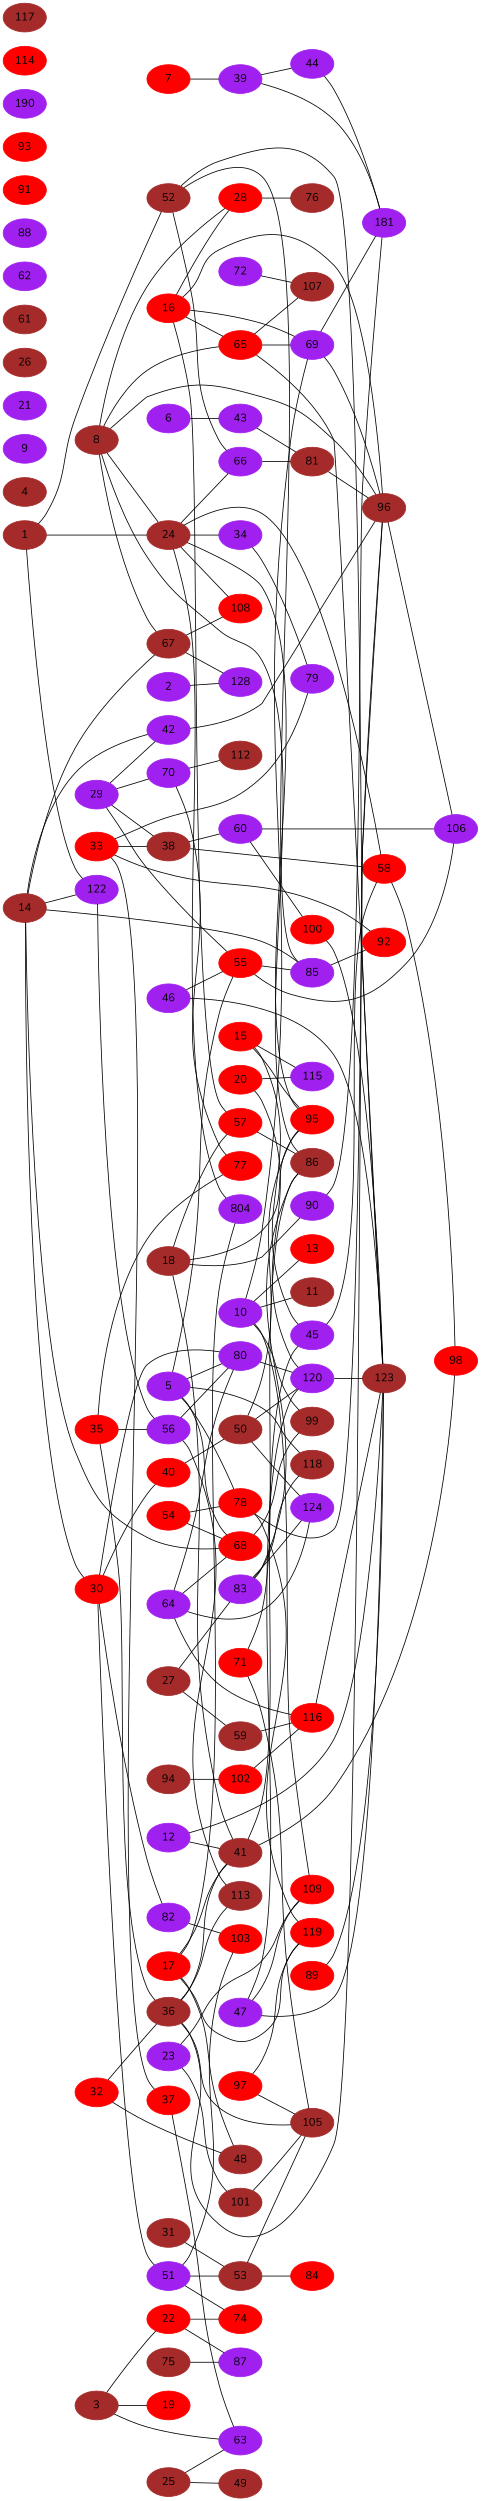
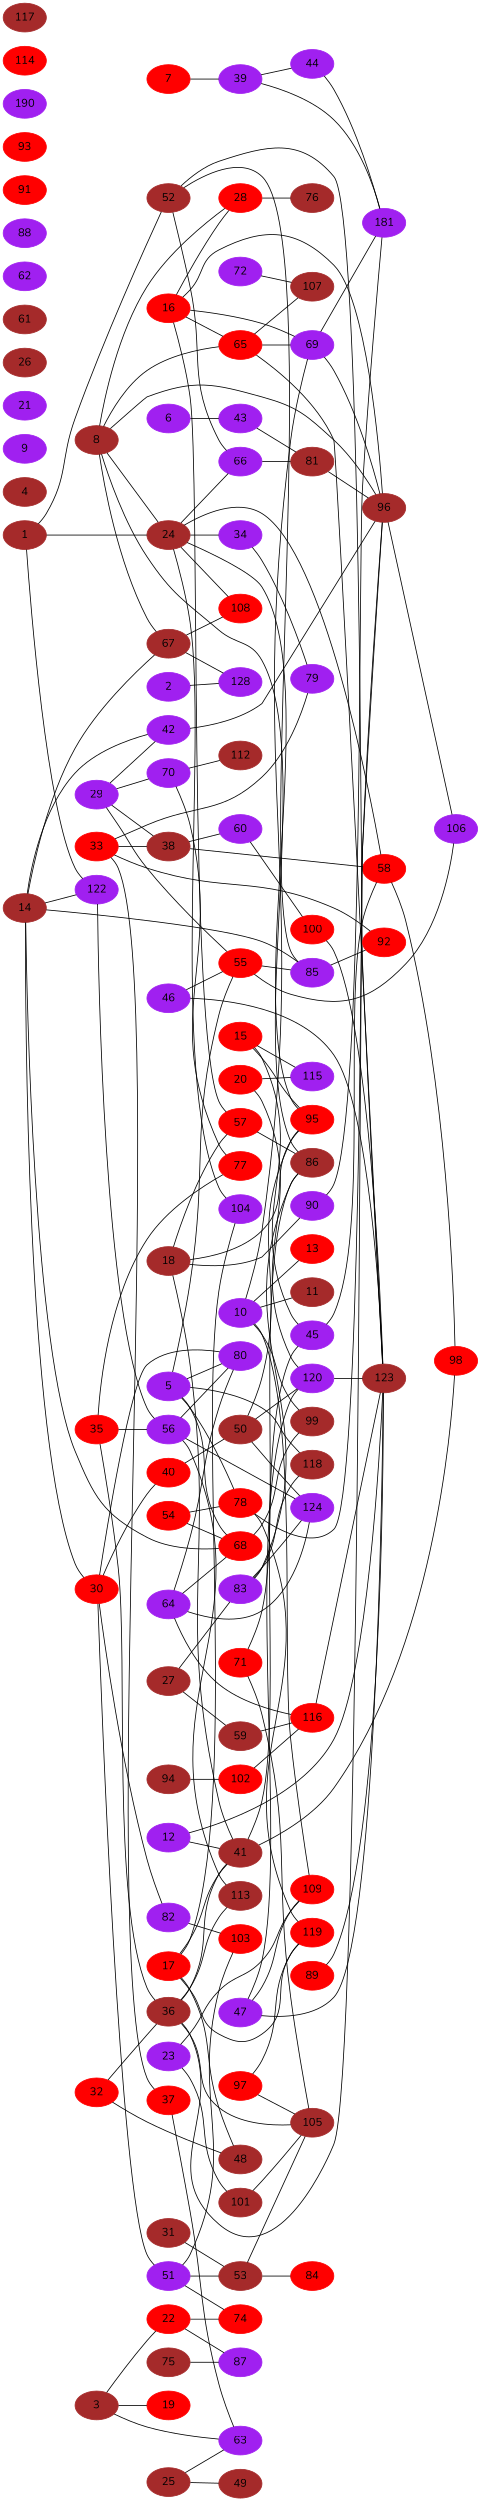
(348, 829) -> none
(240, 1209) -> (240, 1209)
(282, 1369) -> none
none -> (240, 1469)
